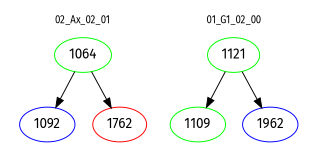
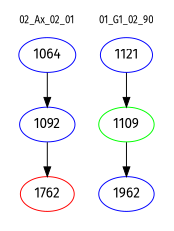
(234, 21) -> (126, 21)
(83, 55) -> (47, 55)
(234, 55) -> (126, 55)
(99, 85) -> (47, 155)
(250, 85) -> (126, 155)
